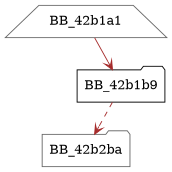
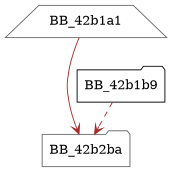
(101, 50) -> (67, 81)
